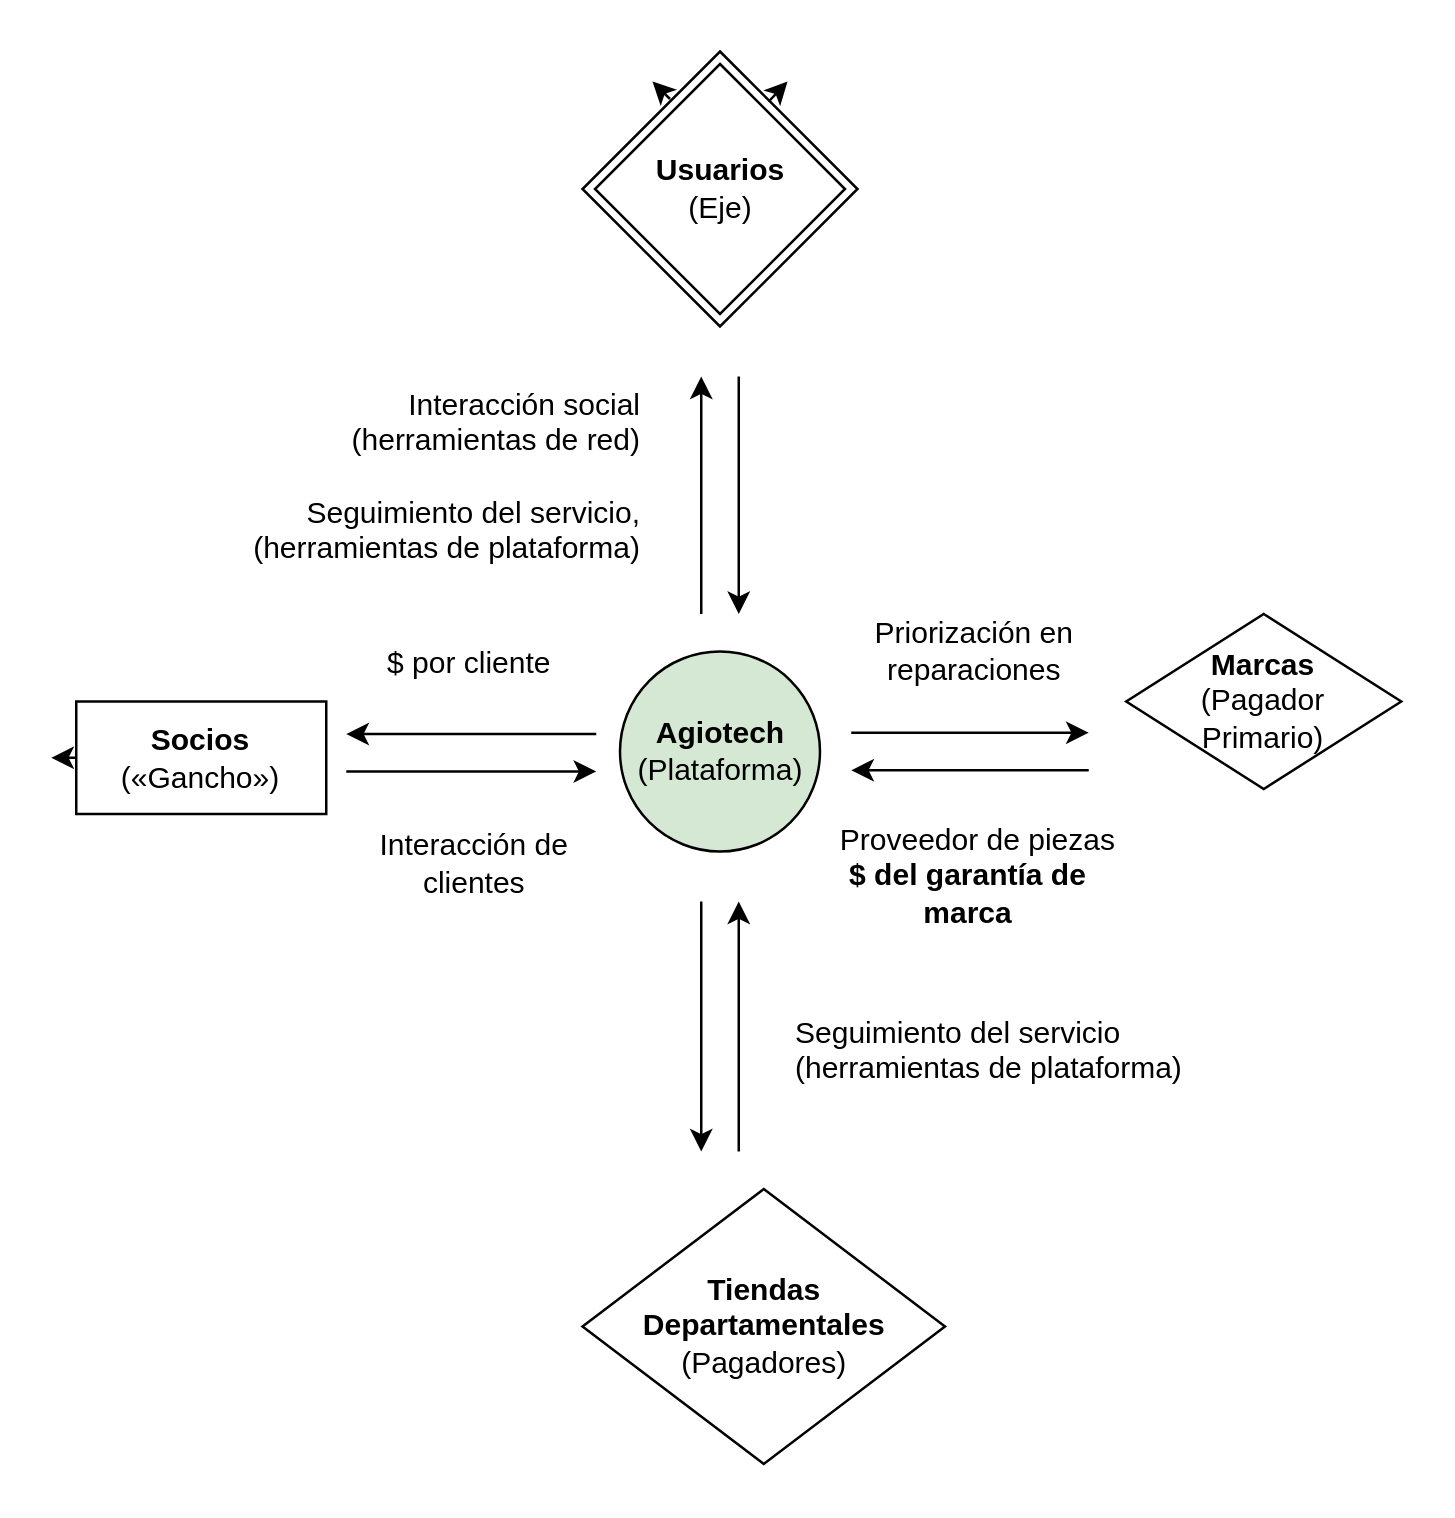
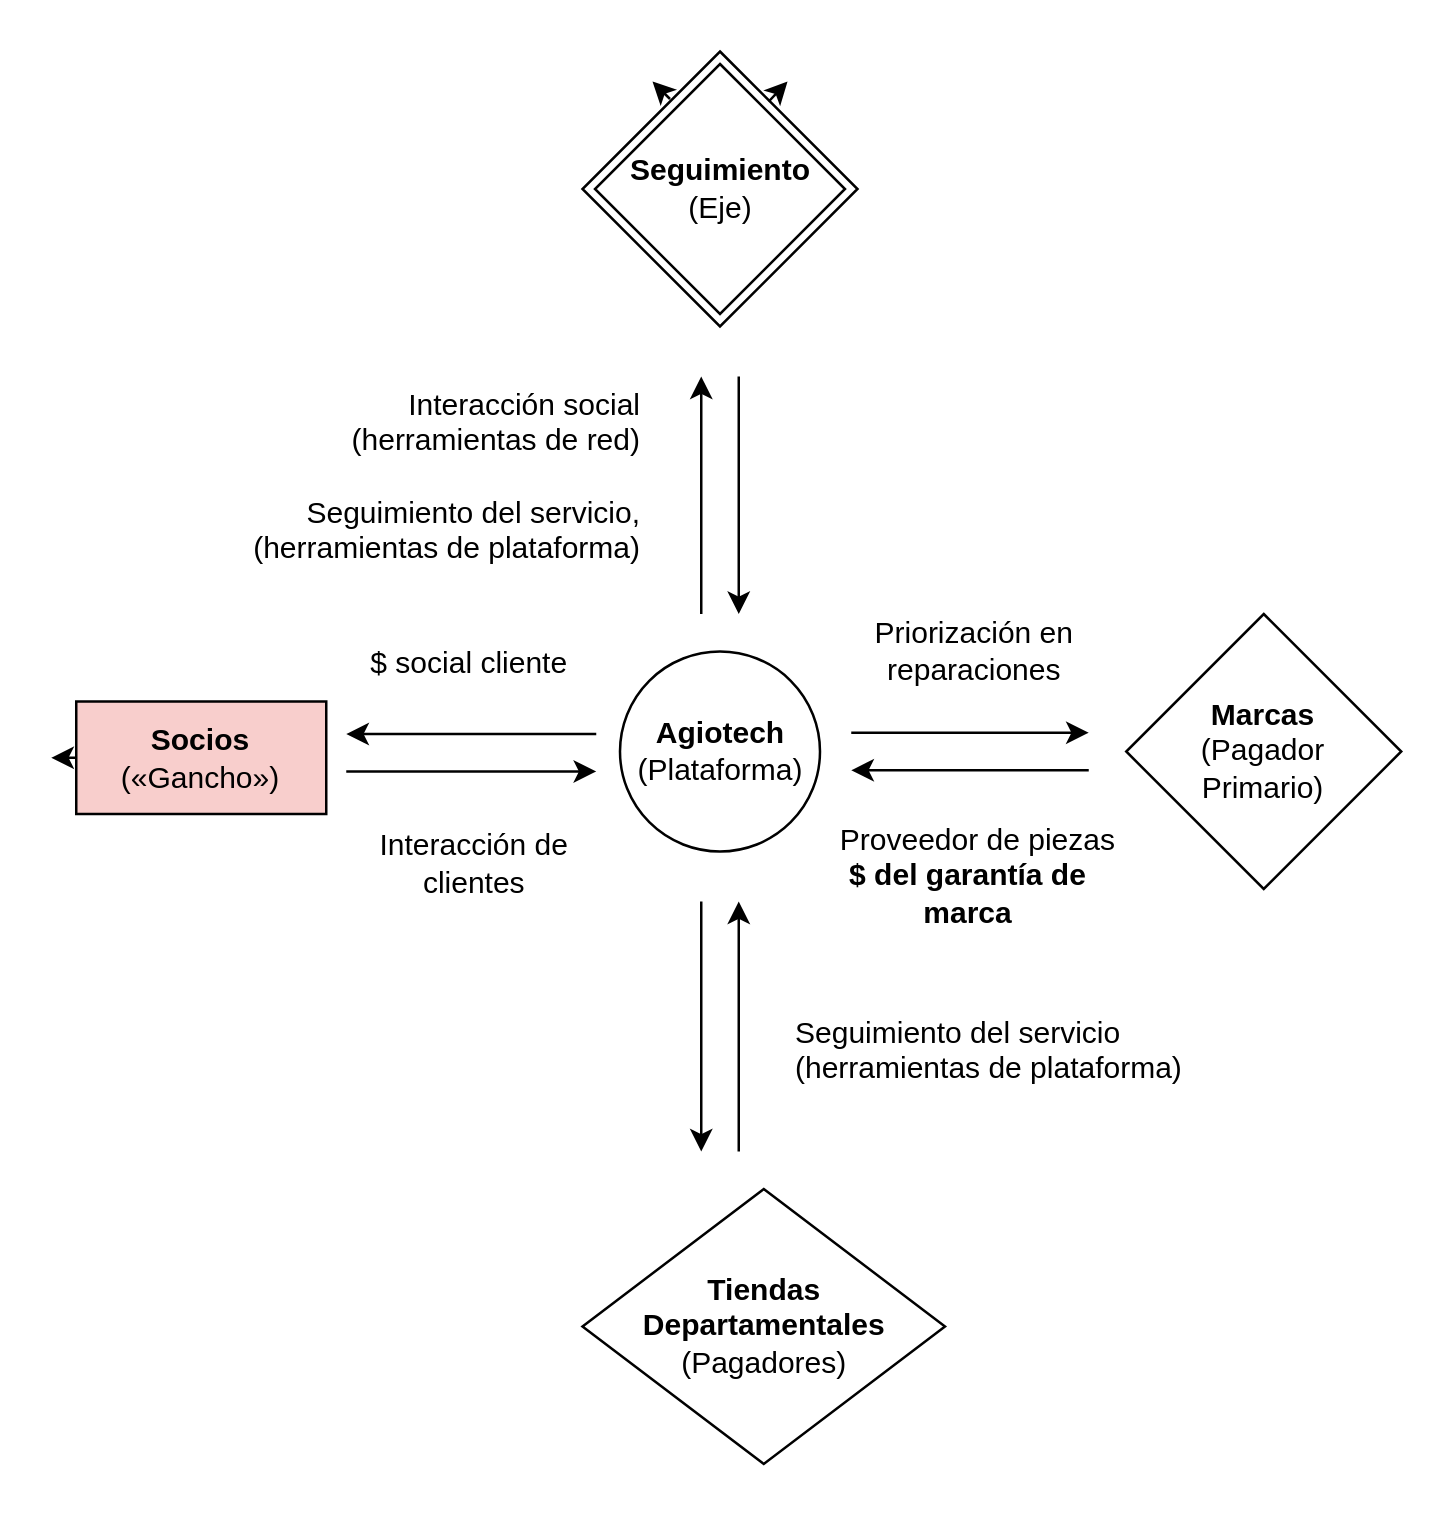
(721, 189) -> (721, 189)
(470, 664) -> (470, 664)
(1264, 701) -> (1264, 751)
(720, 751) -> (720, 751)
(201, 758) -> (201, 758)
